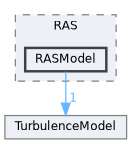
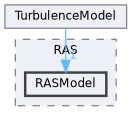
(66, 89) -> (66, 47)
